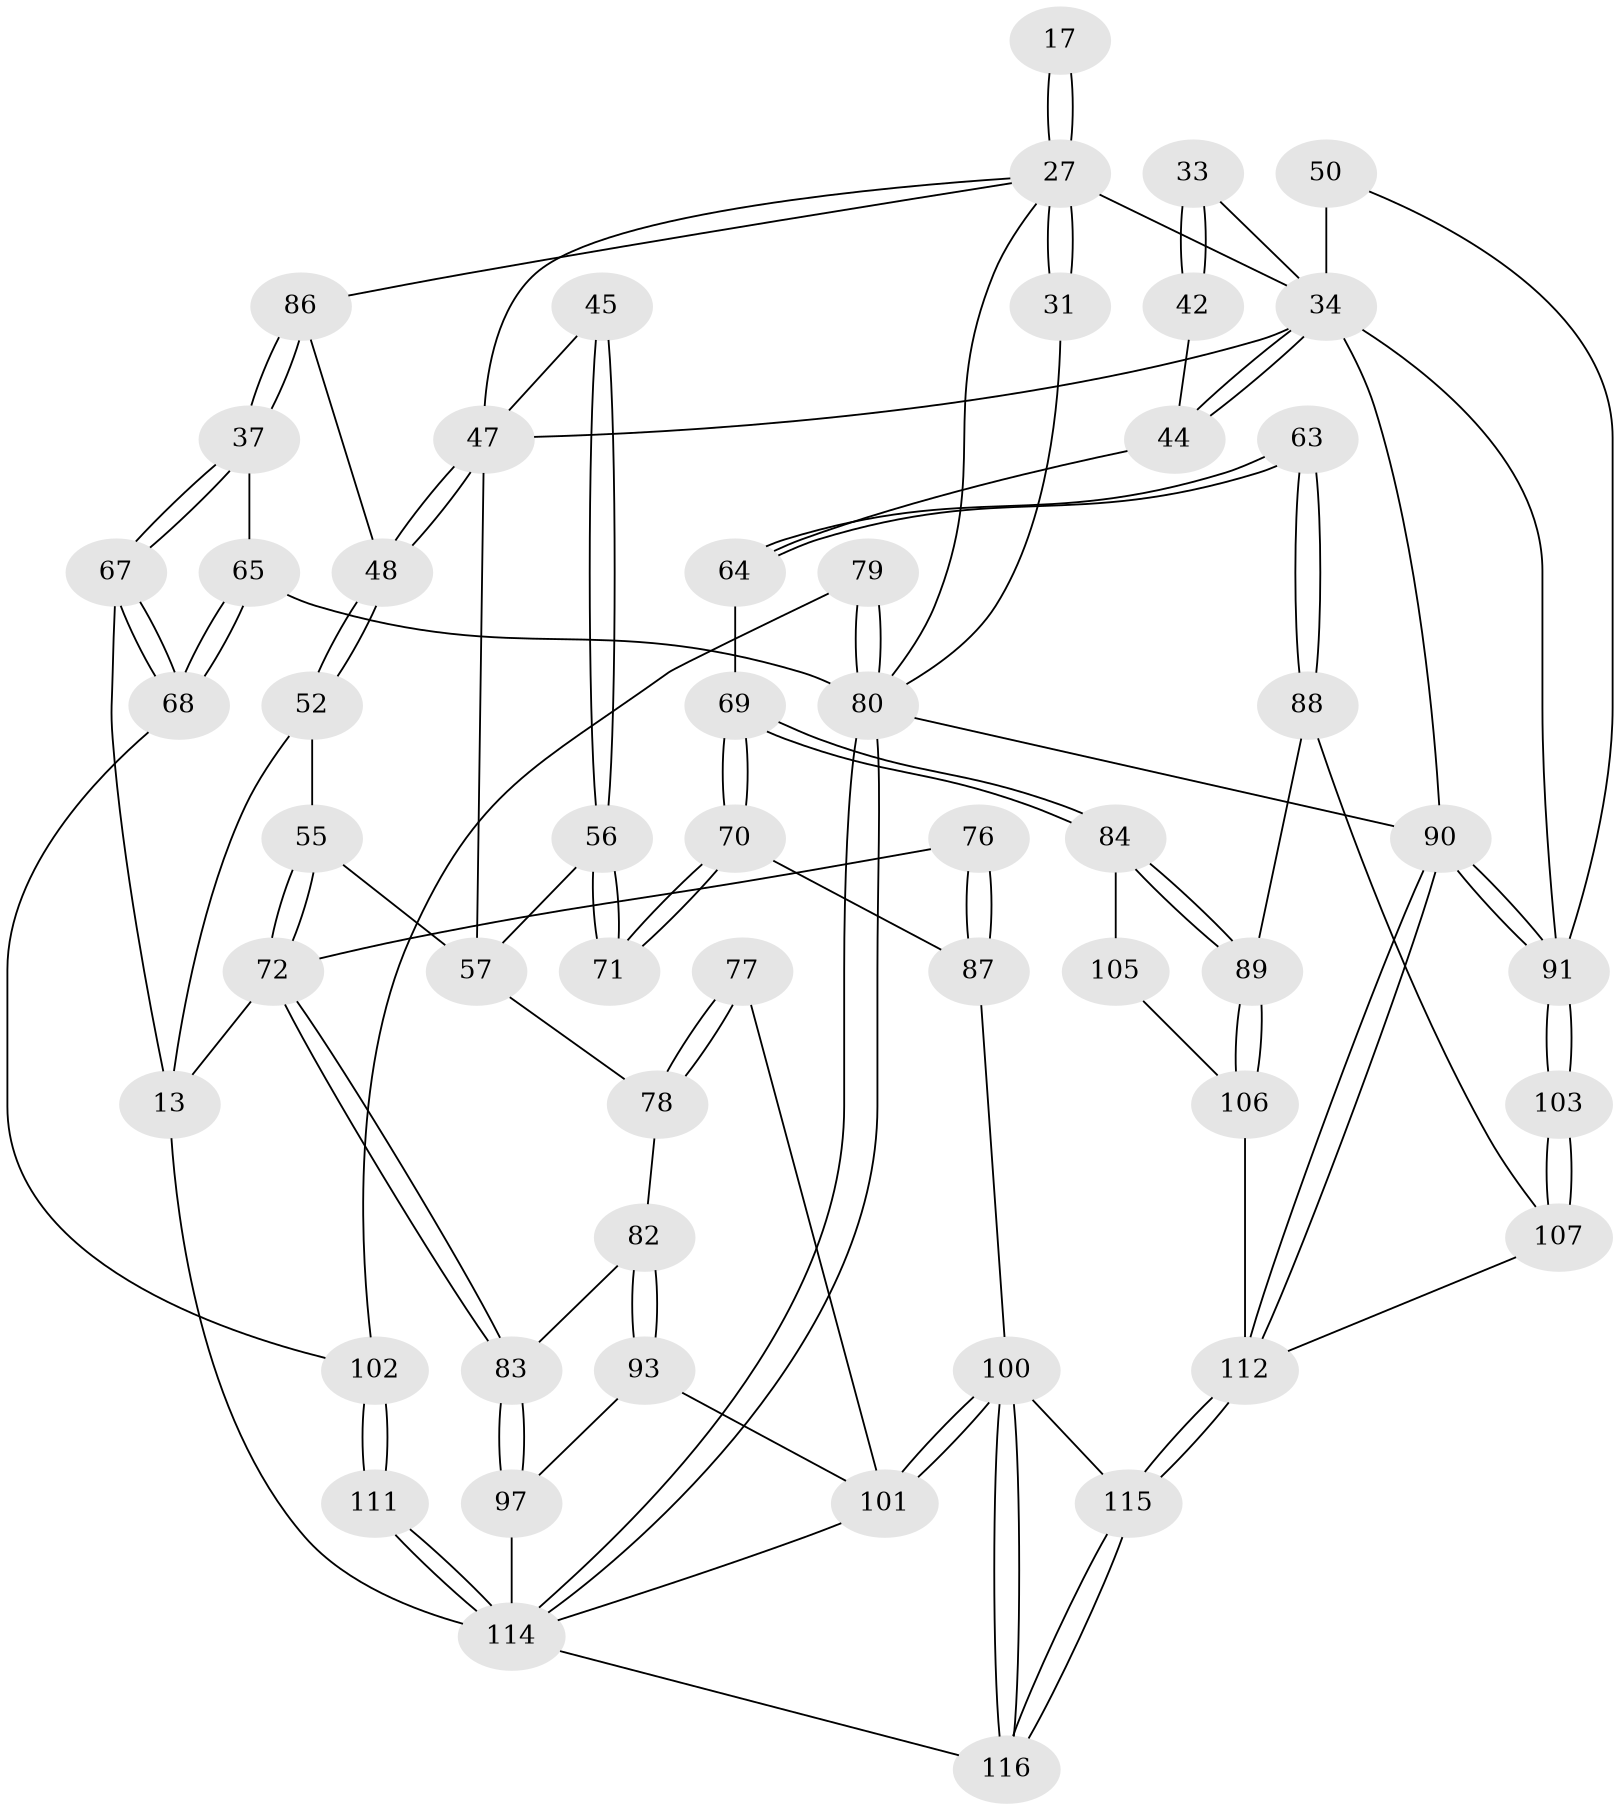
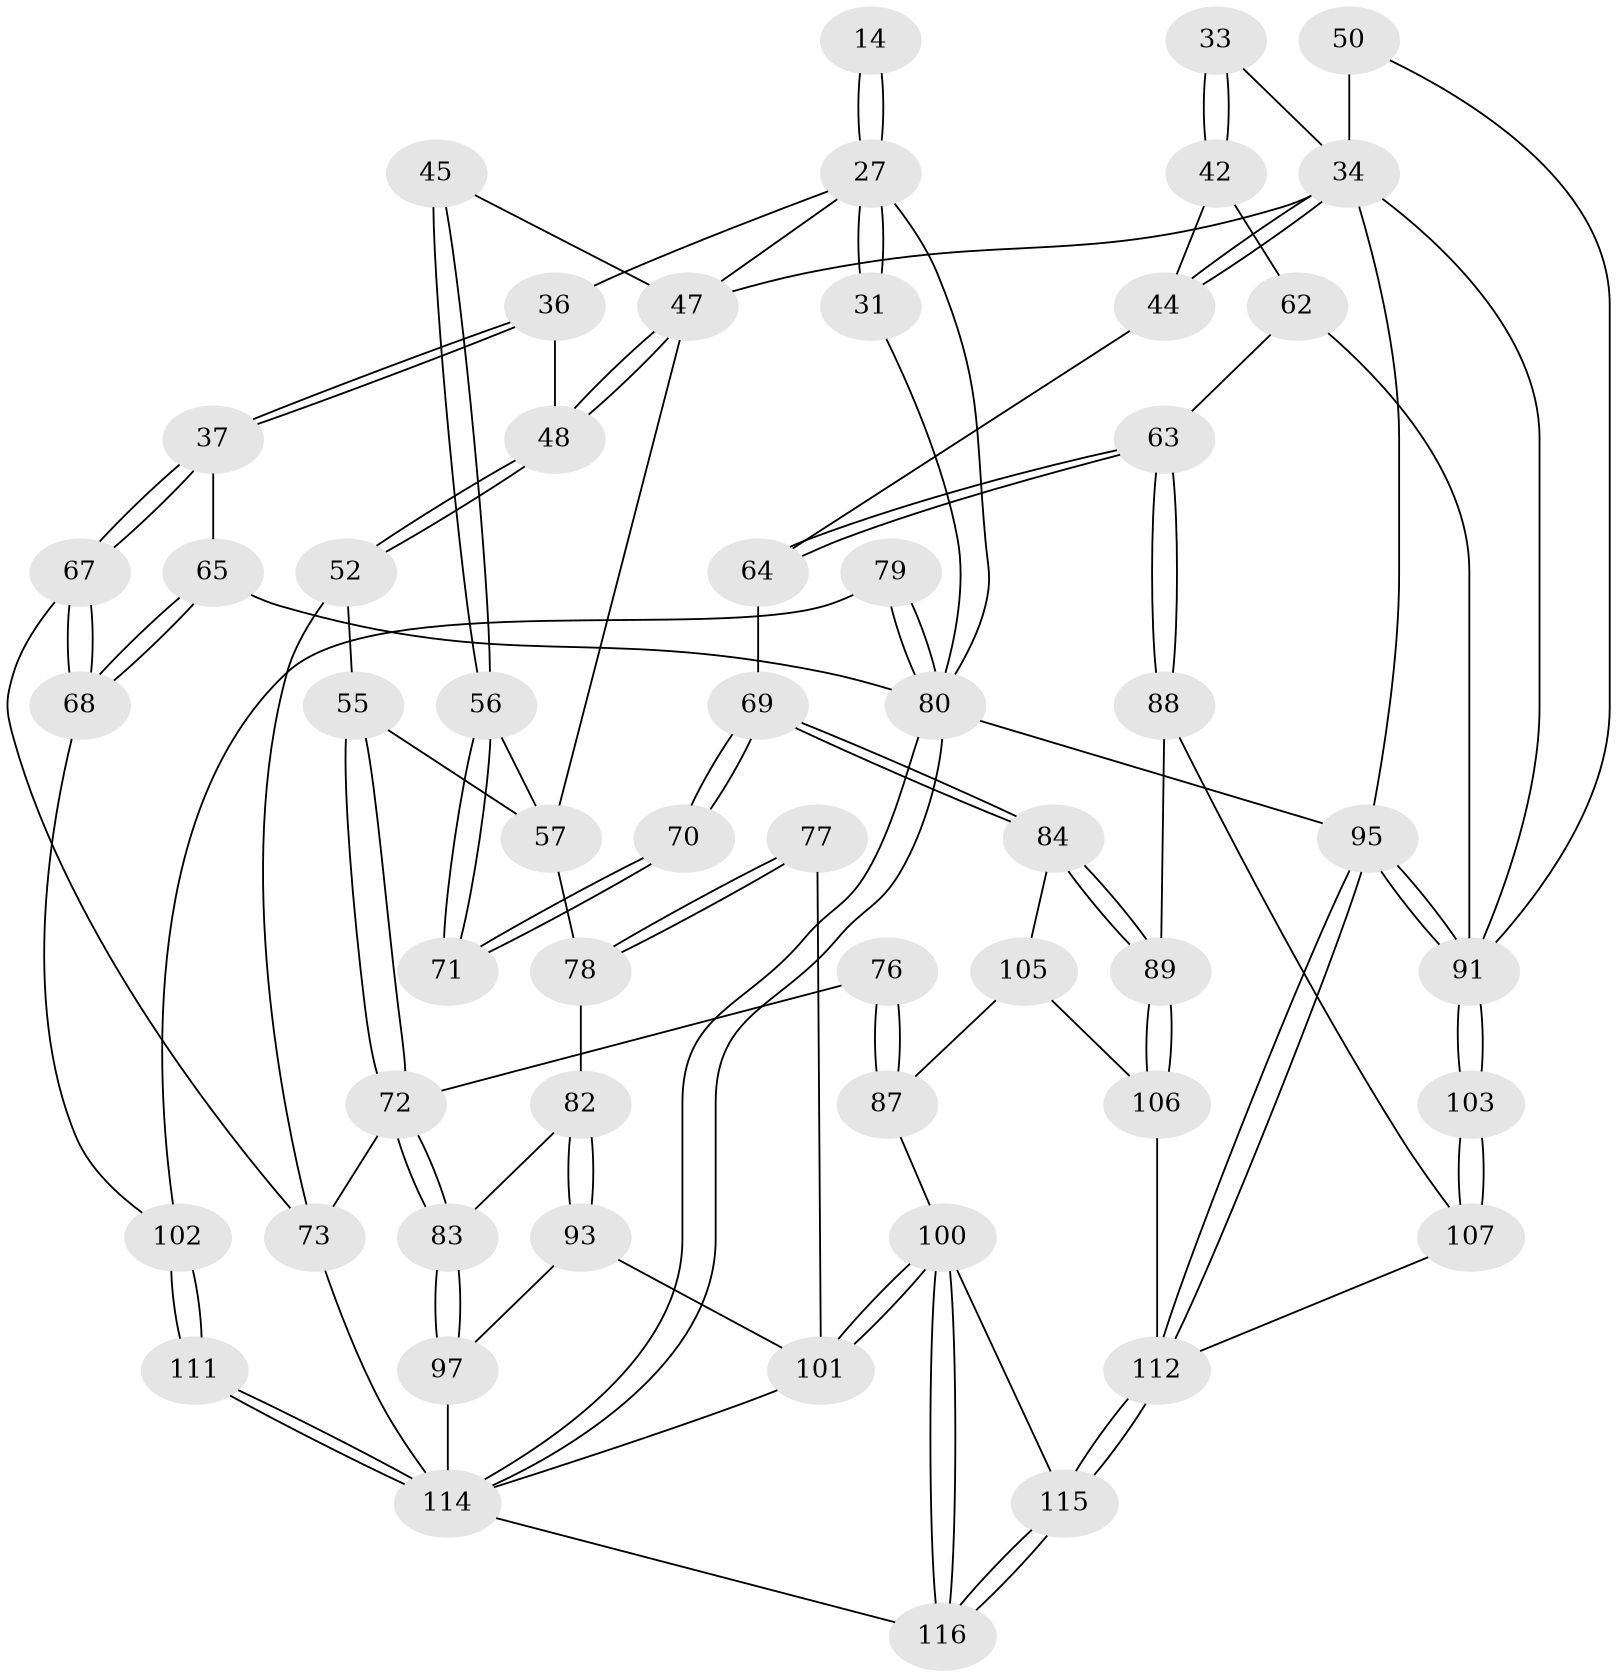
(1060, 41) -> (871, 41)
(1193, 240) -> none
(301, 307) -> (555, 307)
none -> (1298, 307)
(1441, 839) -> (1368, 839)
(857, 905) -> (956, 1038)
(170, 1105) -> (315, 1238)
